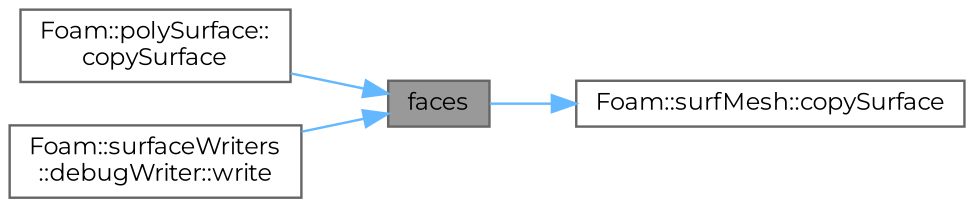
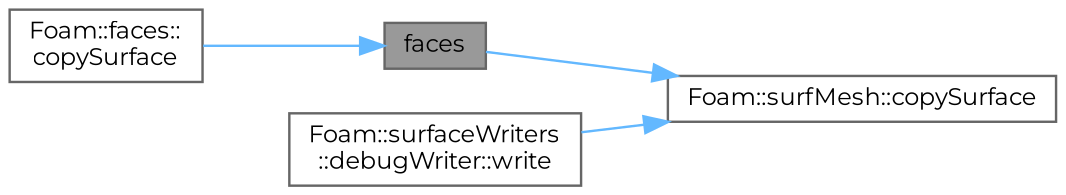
(156, 46) -> (106, 46)
(333, 125) -> (613, 128)
